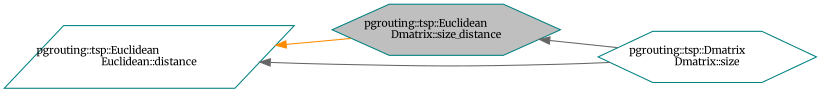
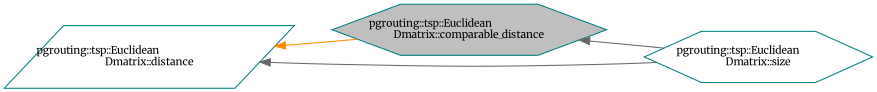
(446, 30) -> (469, 30)
(149, 57) -> (149, 57)
(707, 57) -> (758, 57)
